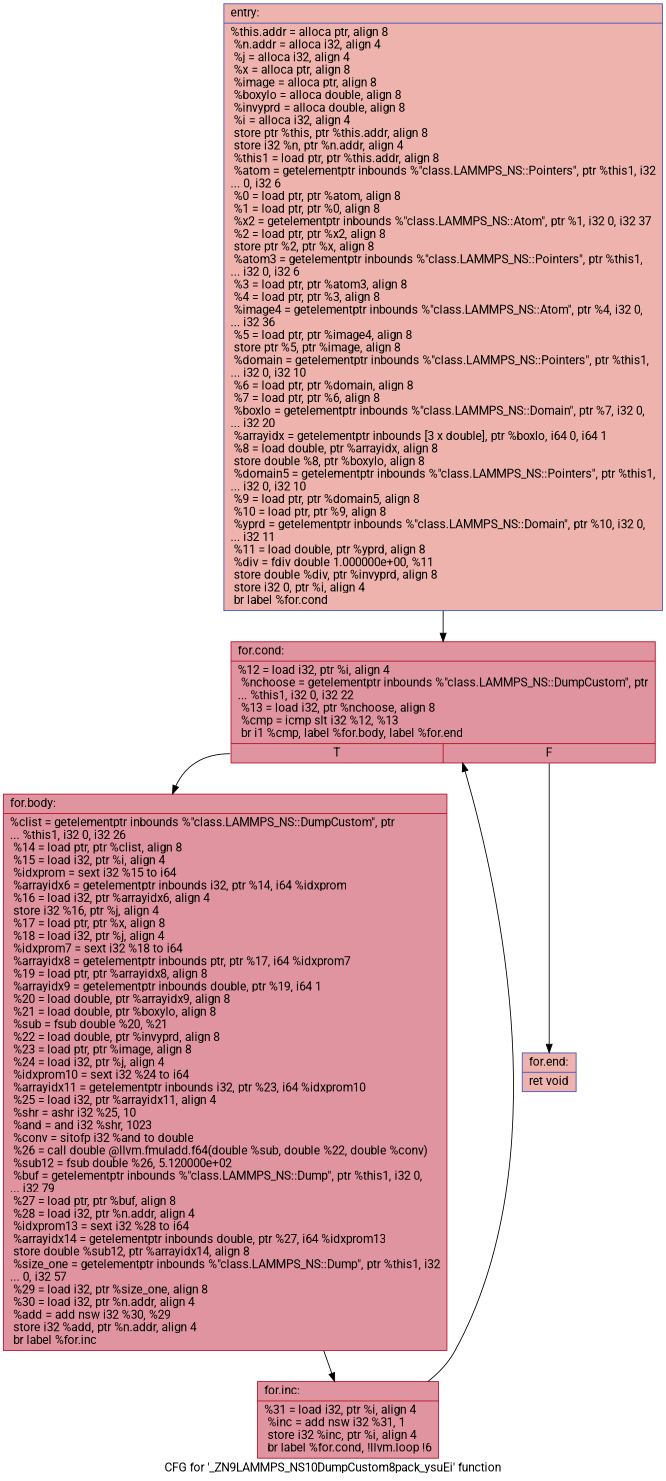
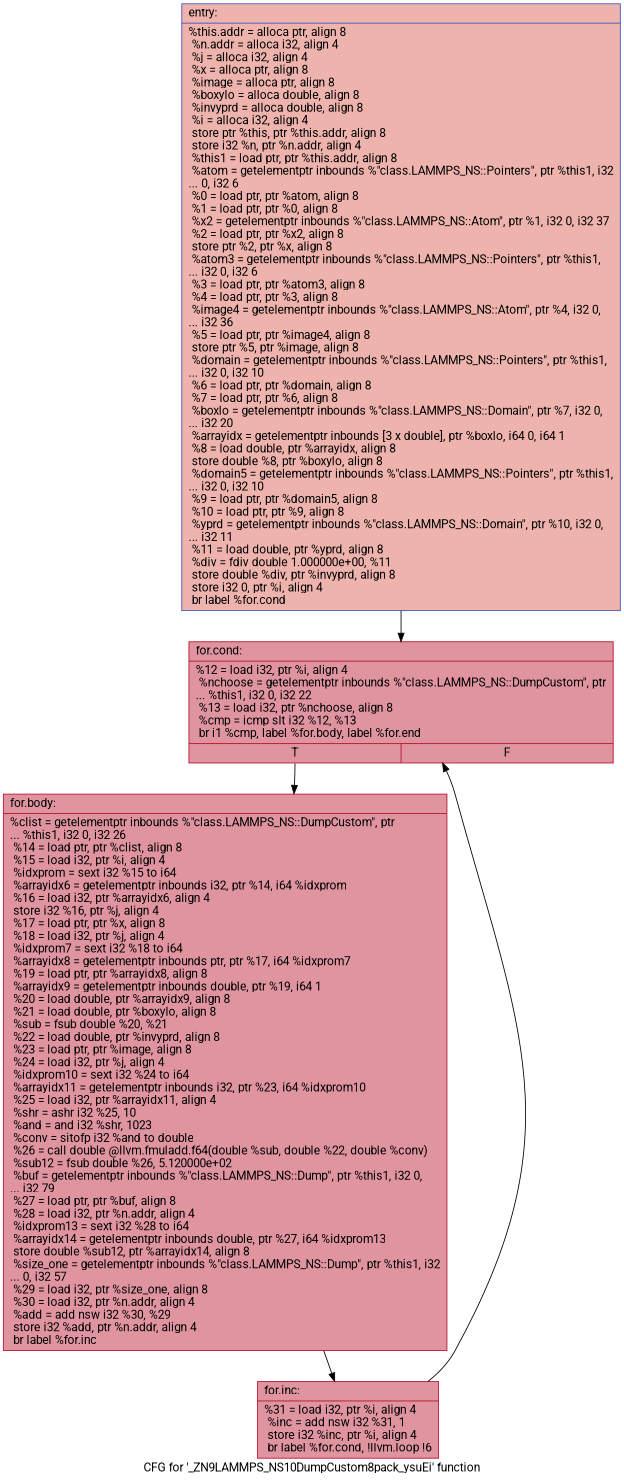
(549, 1072) -> none
